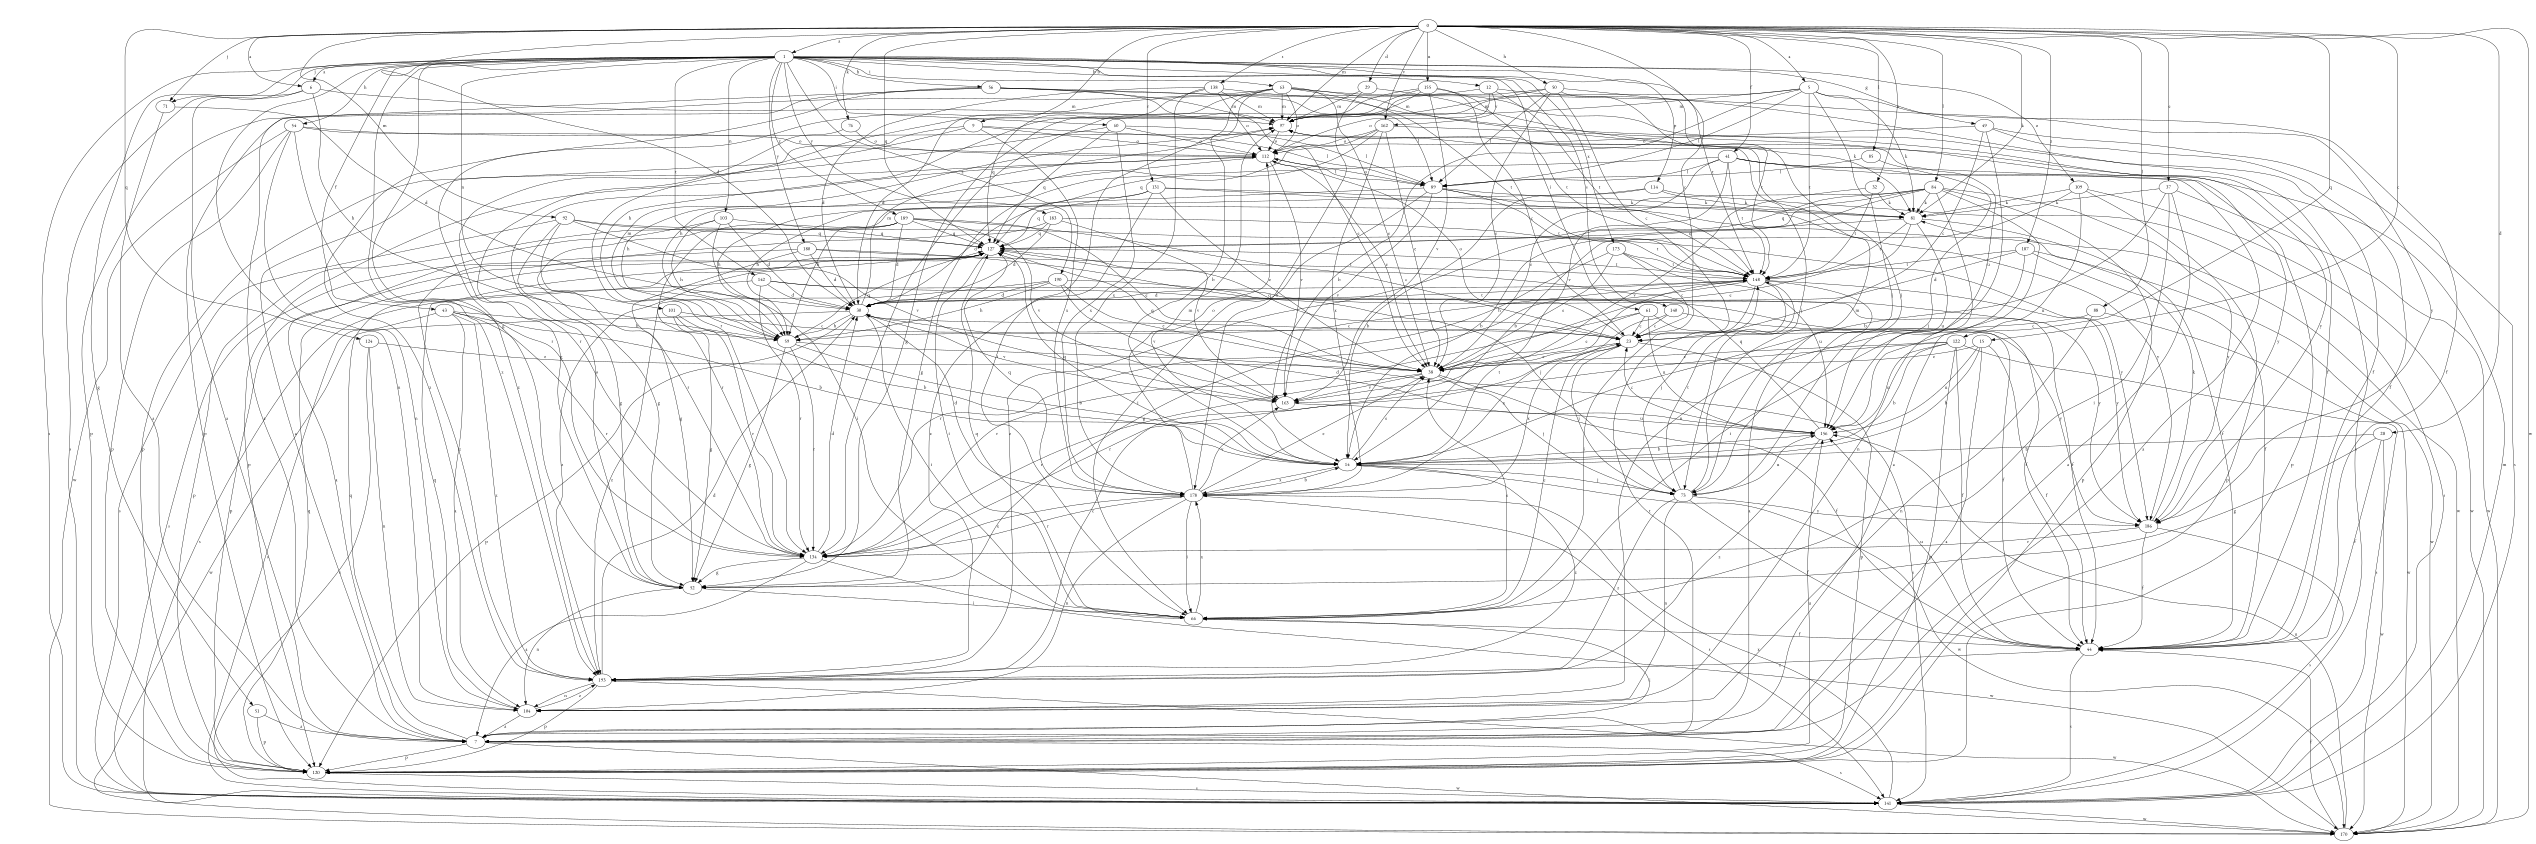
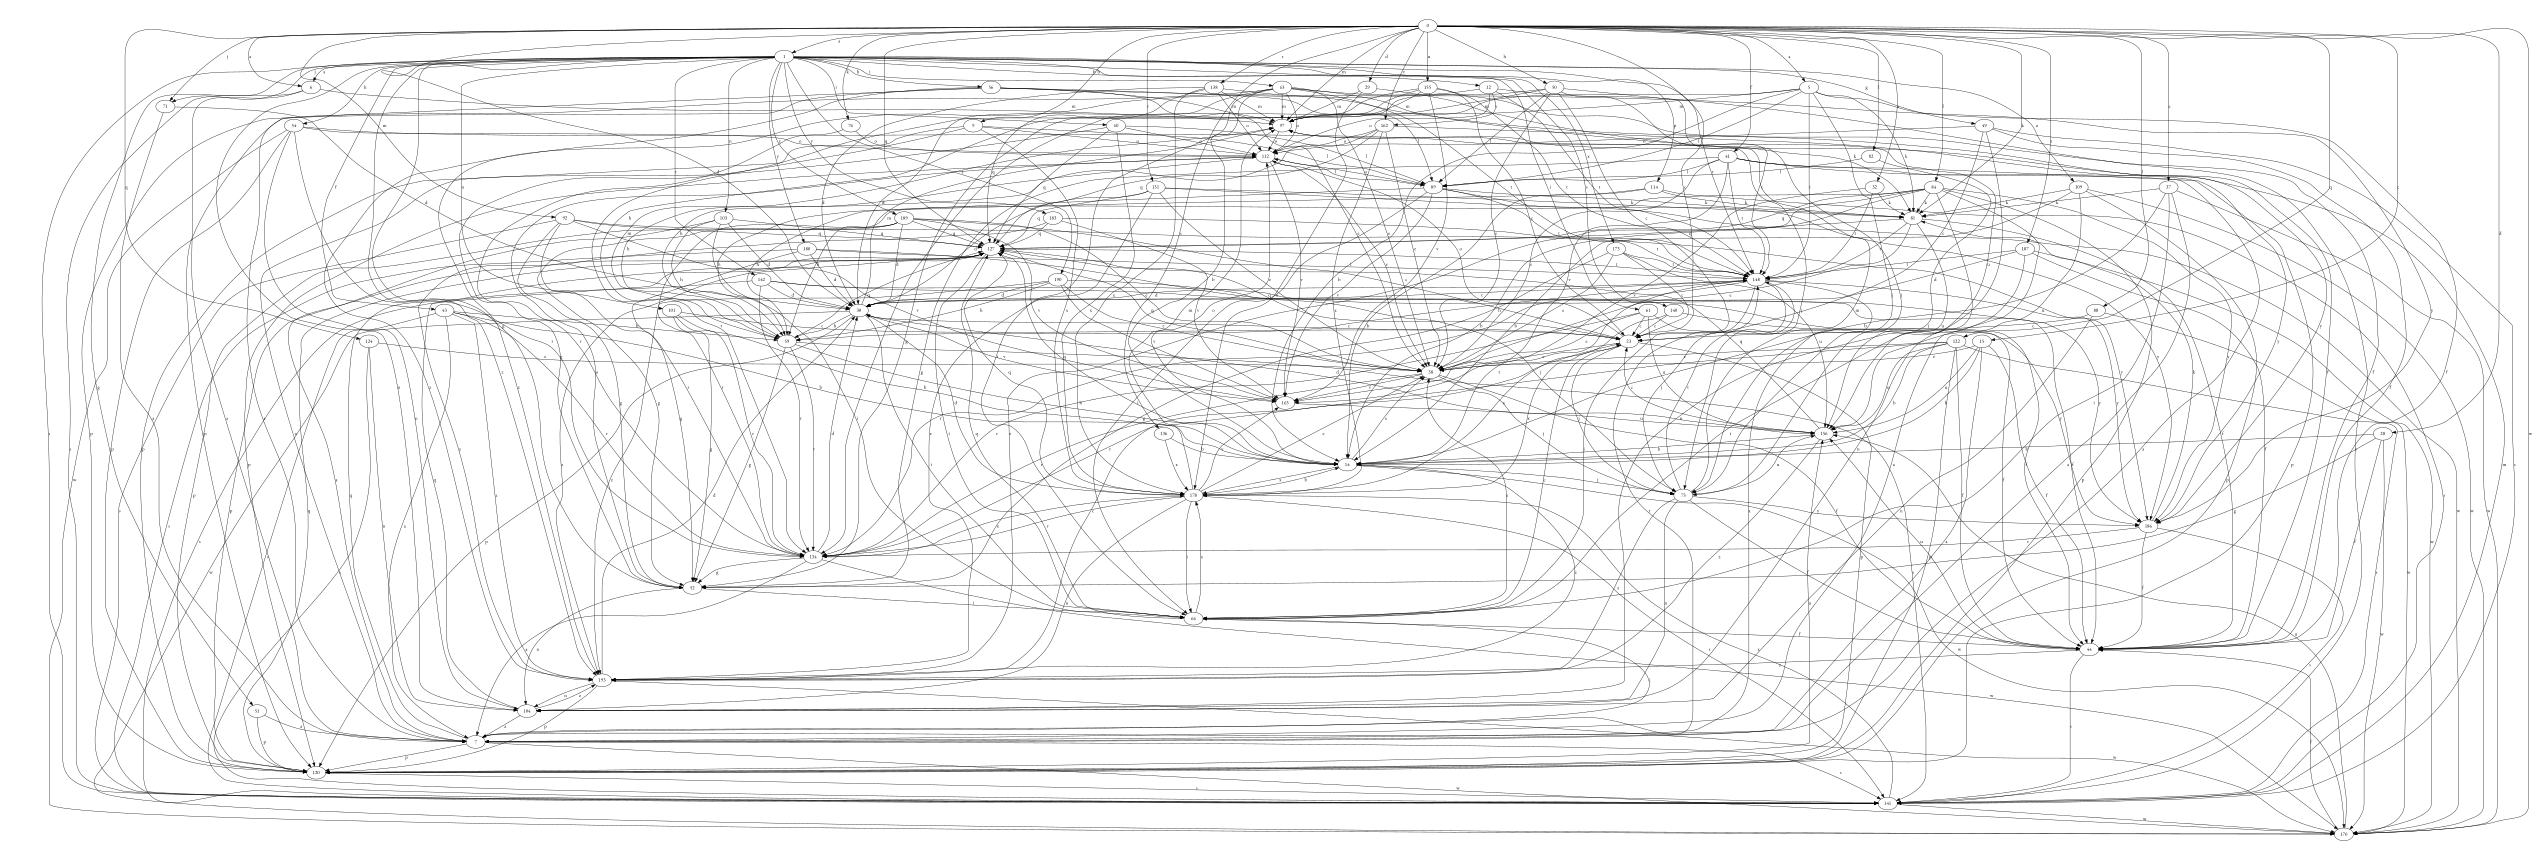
(1871, 156) -> (1871, 156)
(487, 285) -> none
(970, 285) -> none
none -> (1164, 434)
(455, 519) -> (397, 540)
